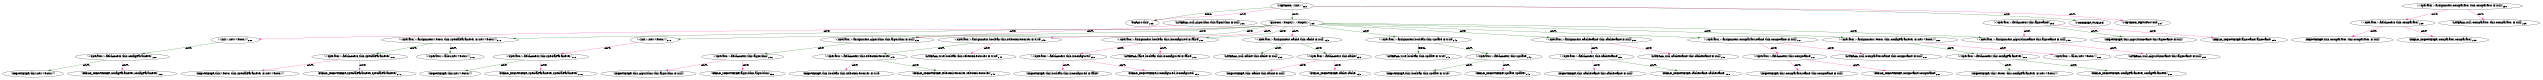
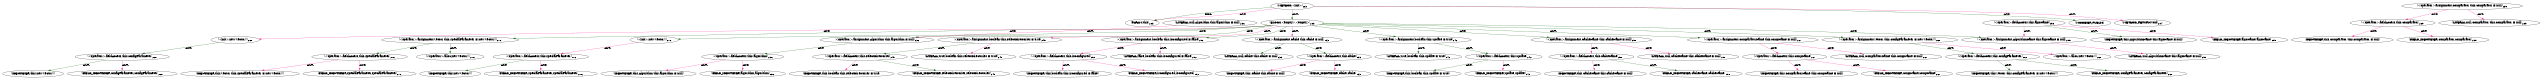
(1423, 48) -> (1422, 48)
